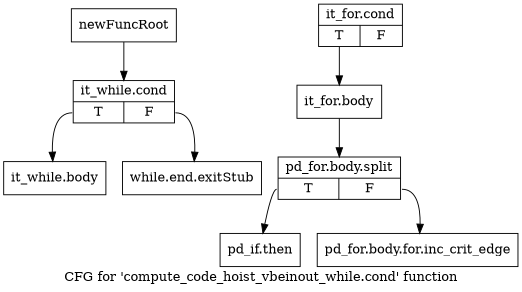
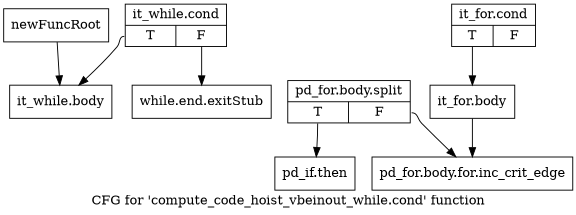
(124, 57) -> (58, 59)
(339, 133) -> (472, 133)
